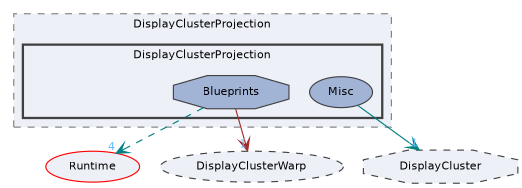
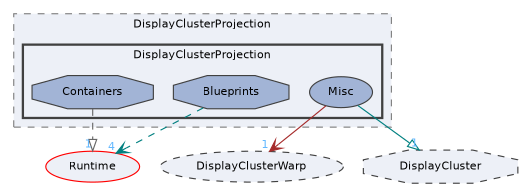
none -> (93, 92)
(240, 124) -> (291, 135)
(397, 134) -> (397, 134)
